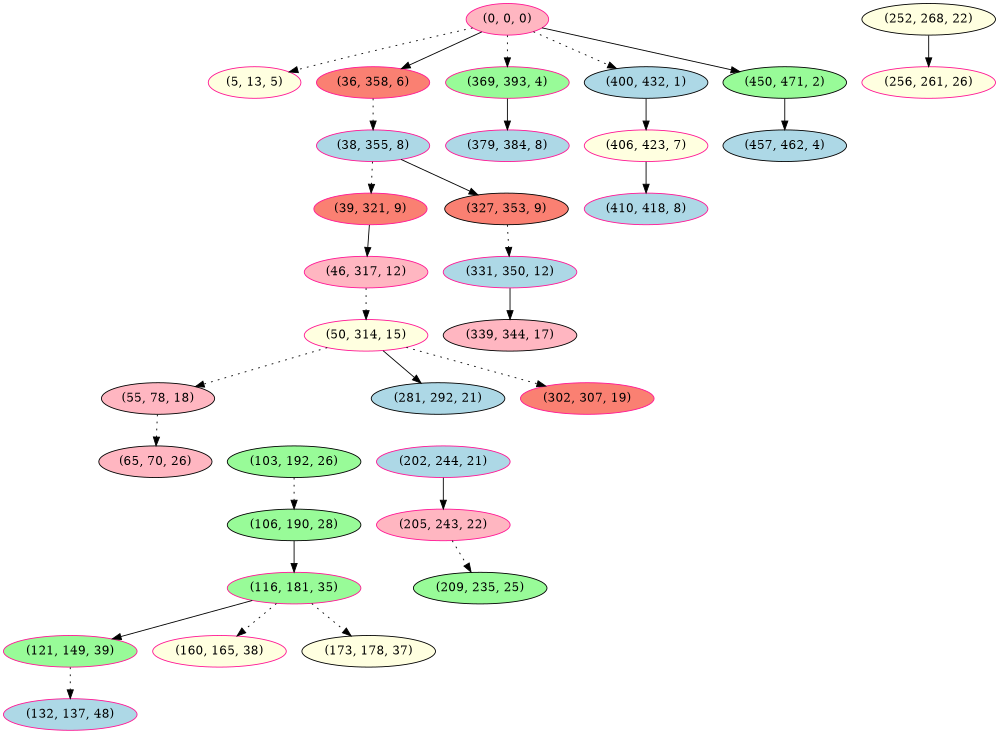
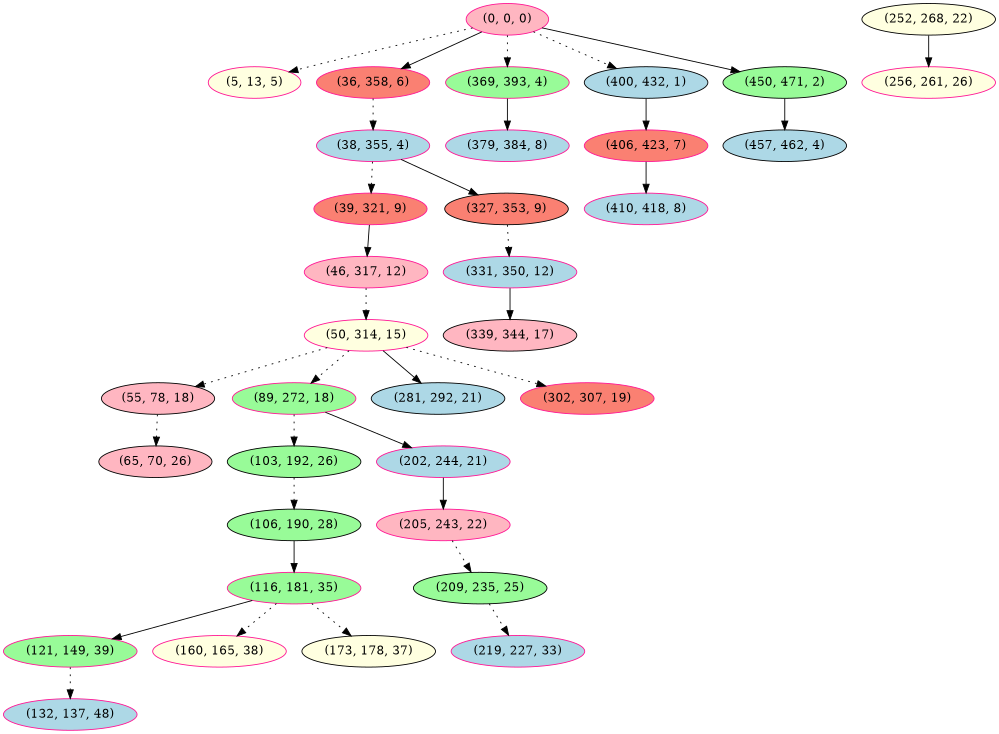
(373, 146) -> (373, 146)
(646, 146) -> (646, 146)
none -> (294, 399)
none -> (518, 651)
